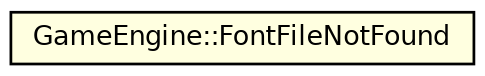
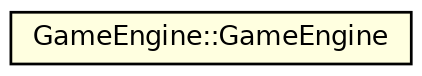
(242, 38) -> (211, 38)
